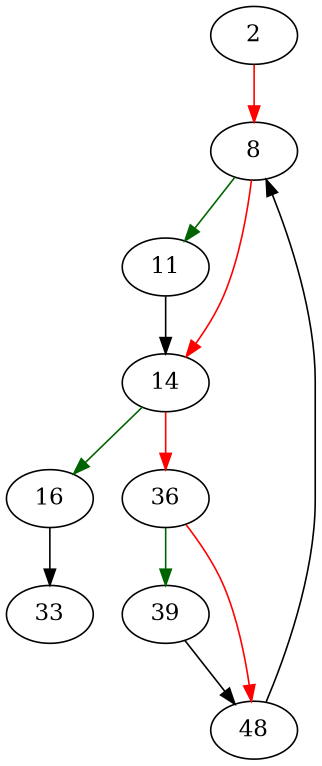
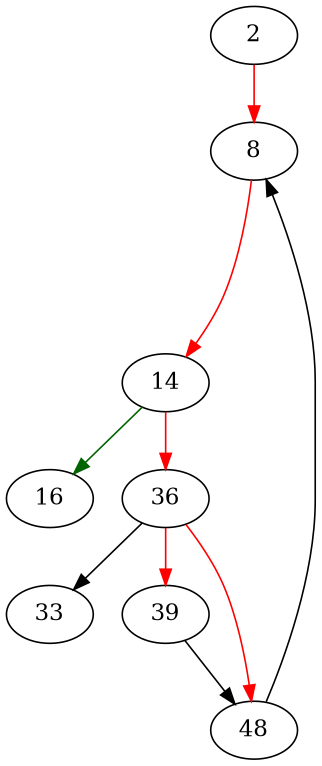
(166, 267) -> none
(50, 549) -> (114, 551)
(166, 549) -> (166, 549)
